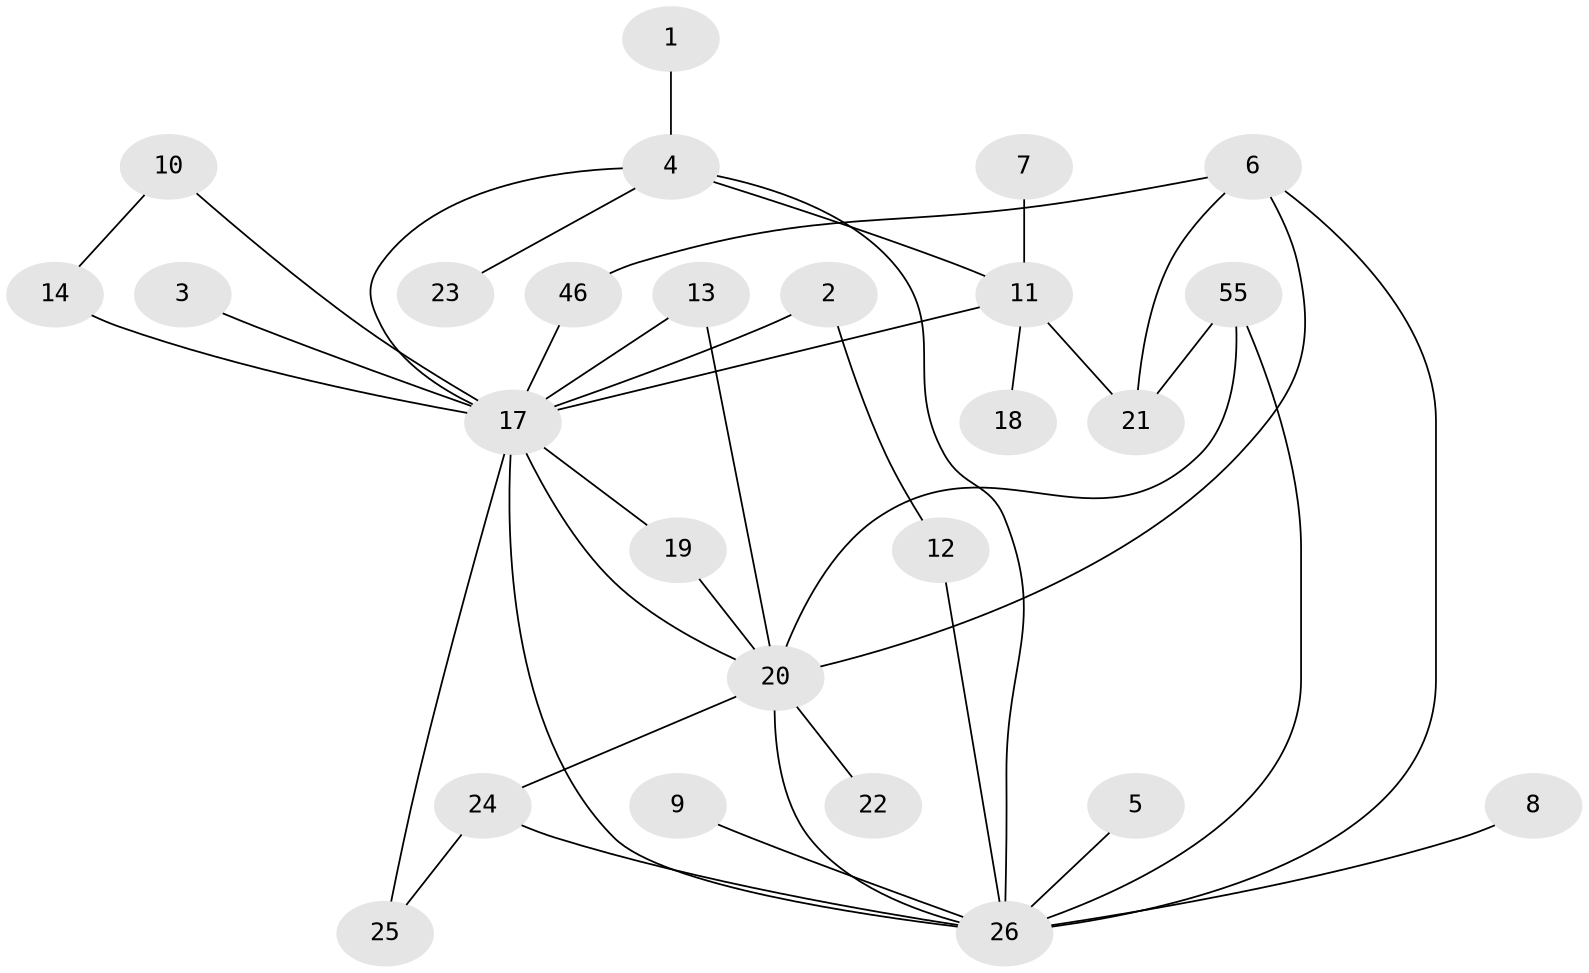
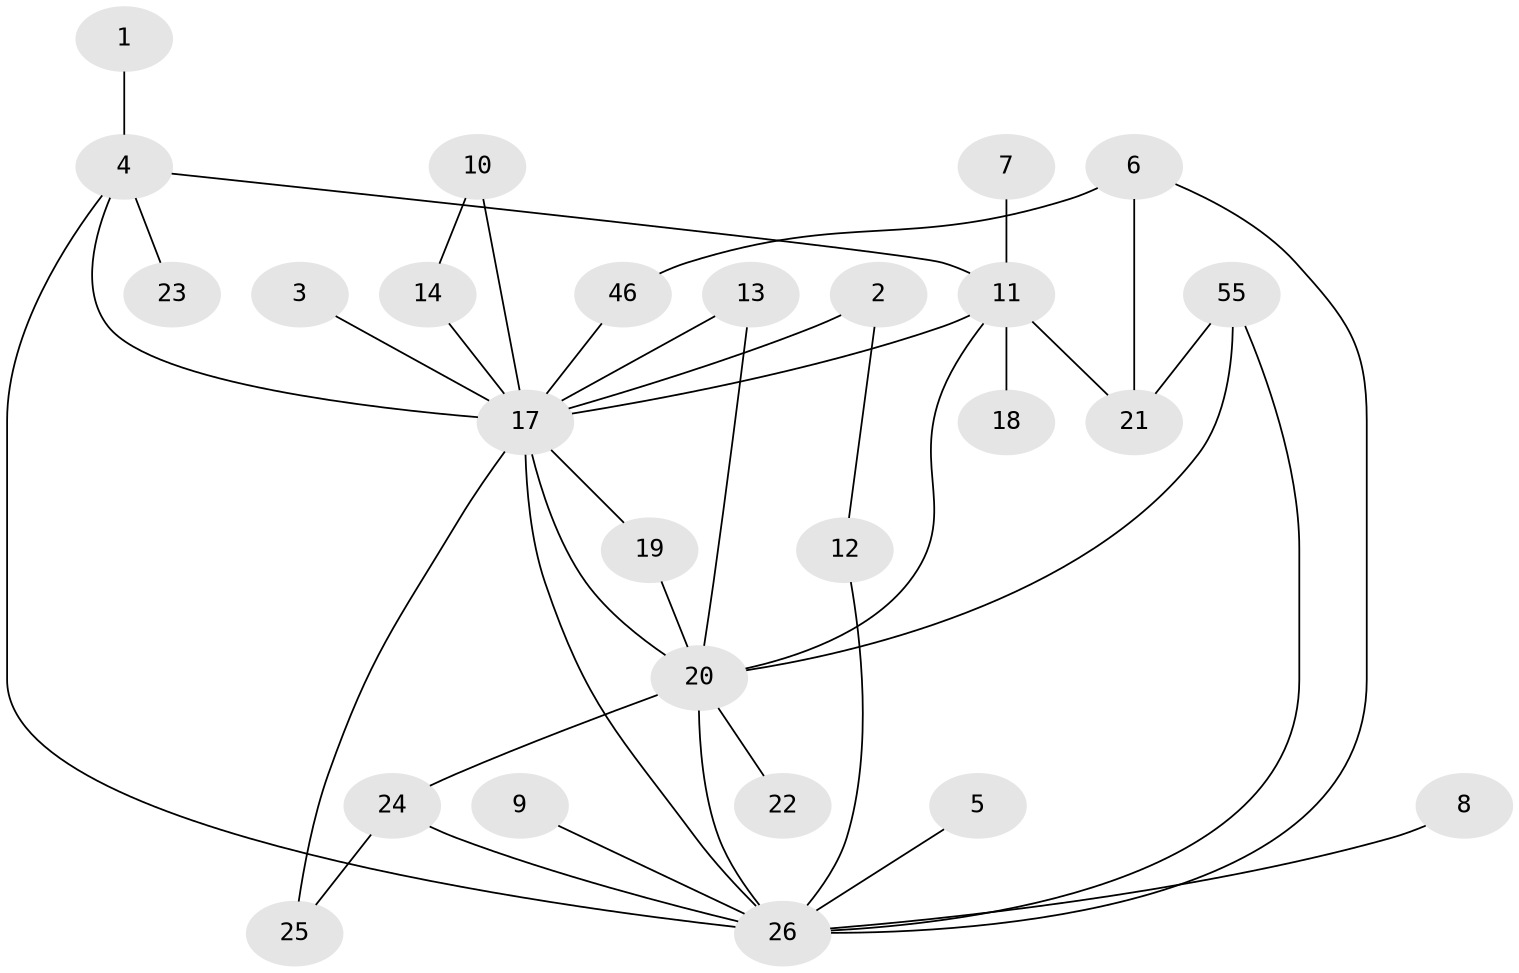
(1166, 517) -> (929, 543)
